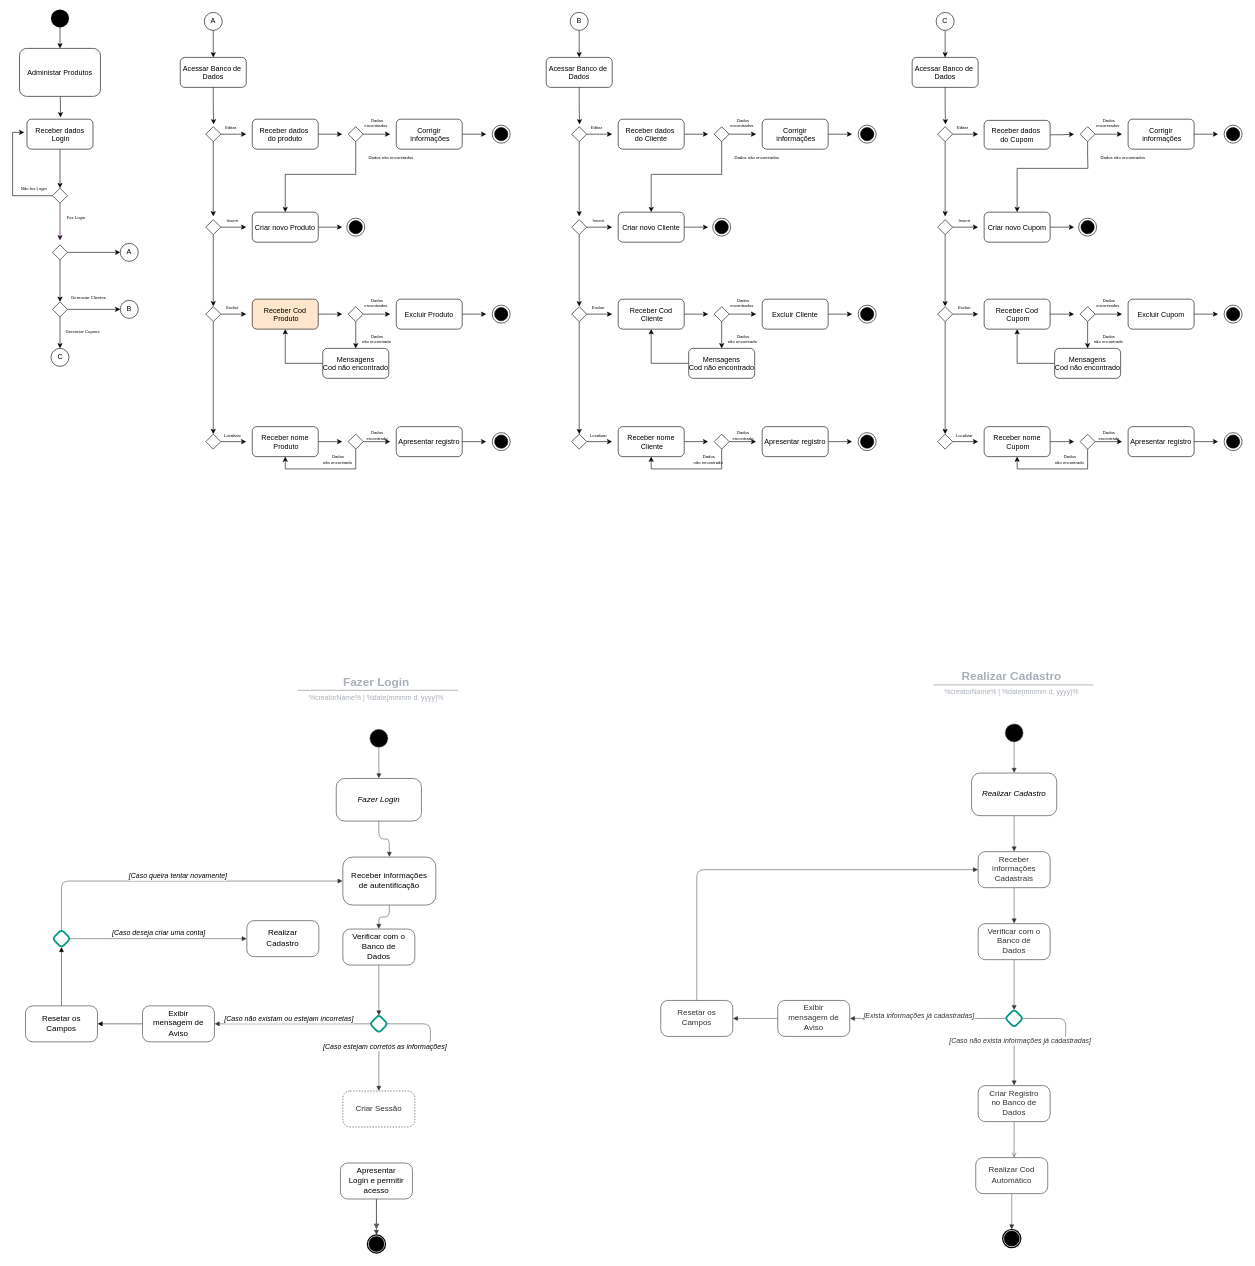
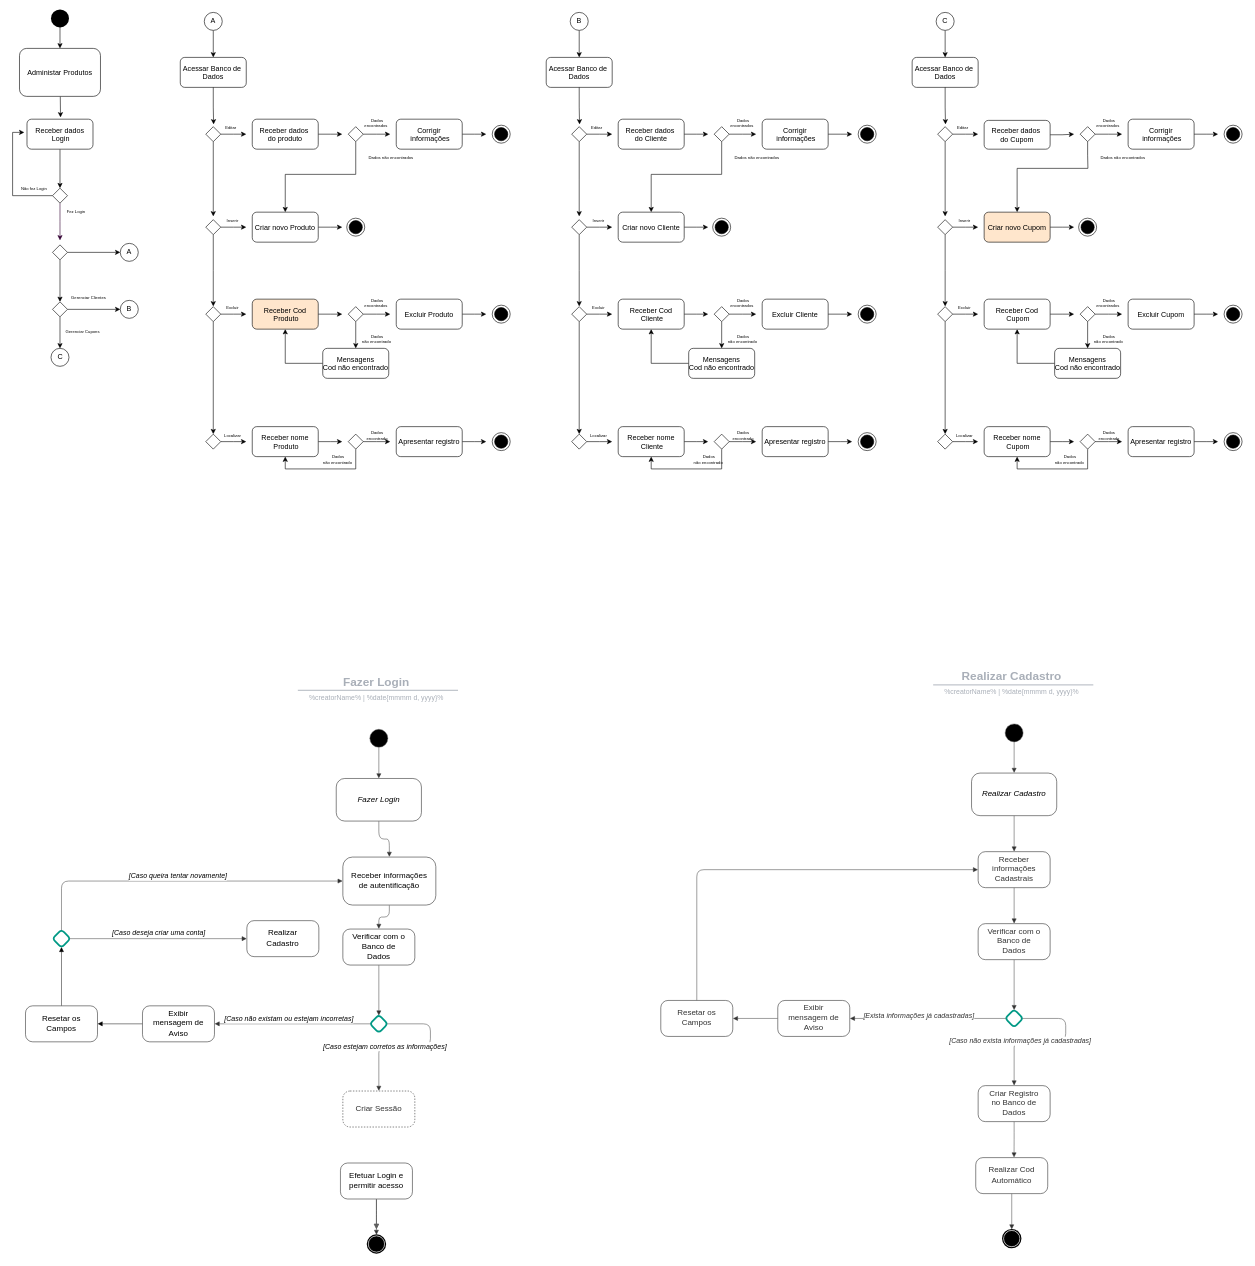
(77, 218) -> (77, 212)
(1017, 227) -> (1017, 227)
(1014, 1153) -> (1014, 1151)
(377, 1181) -> (377, 1181)
